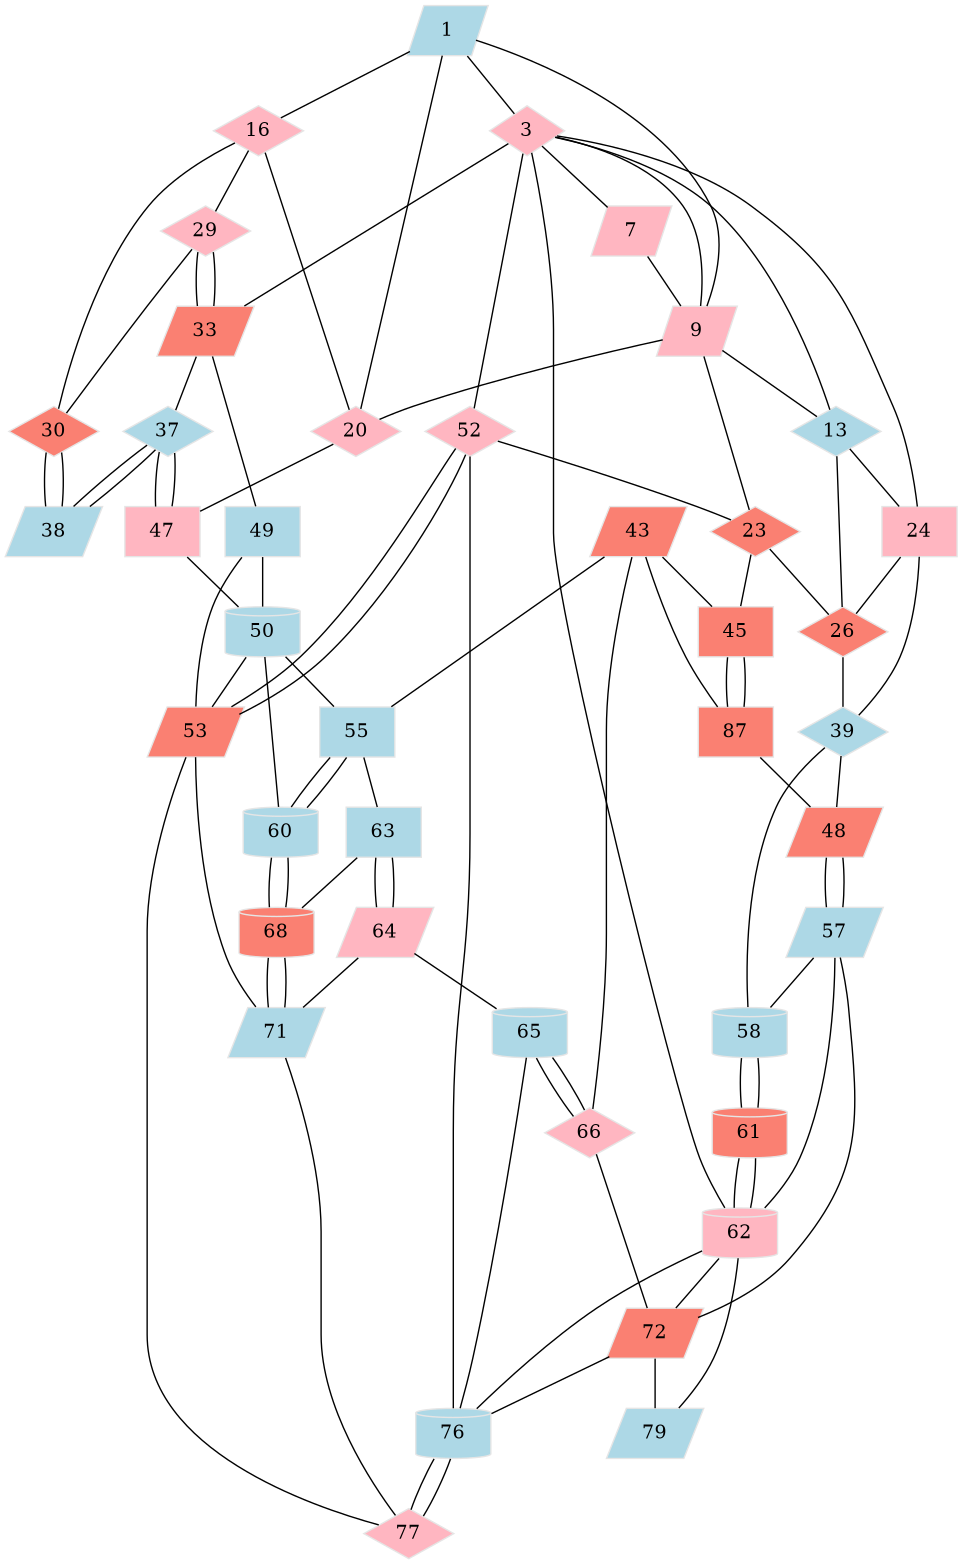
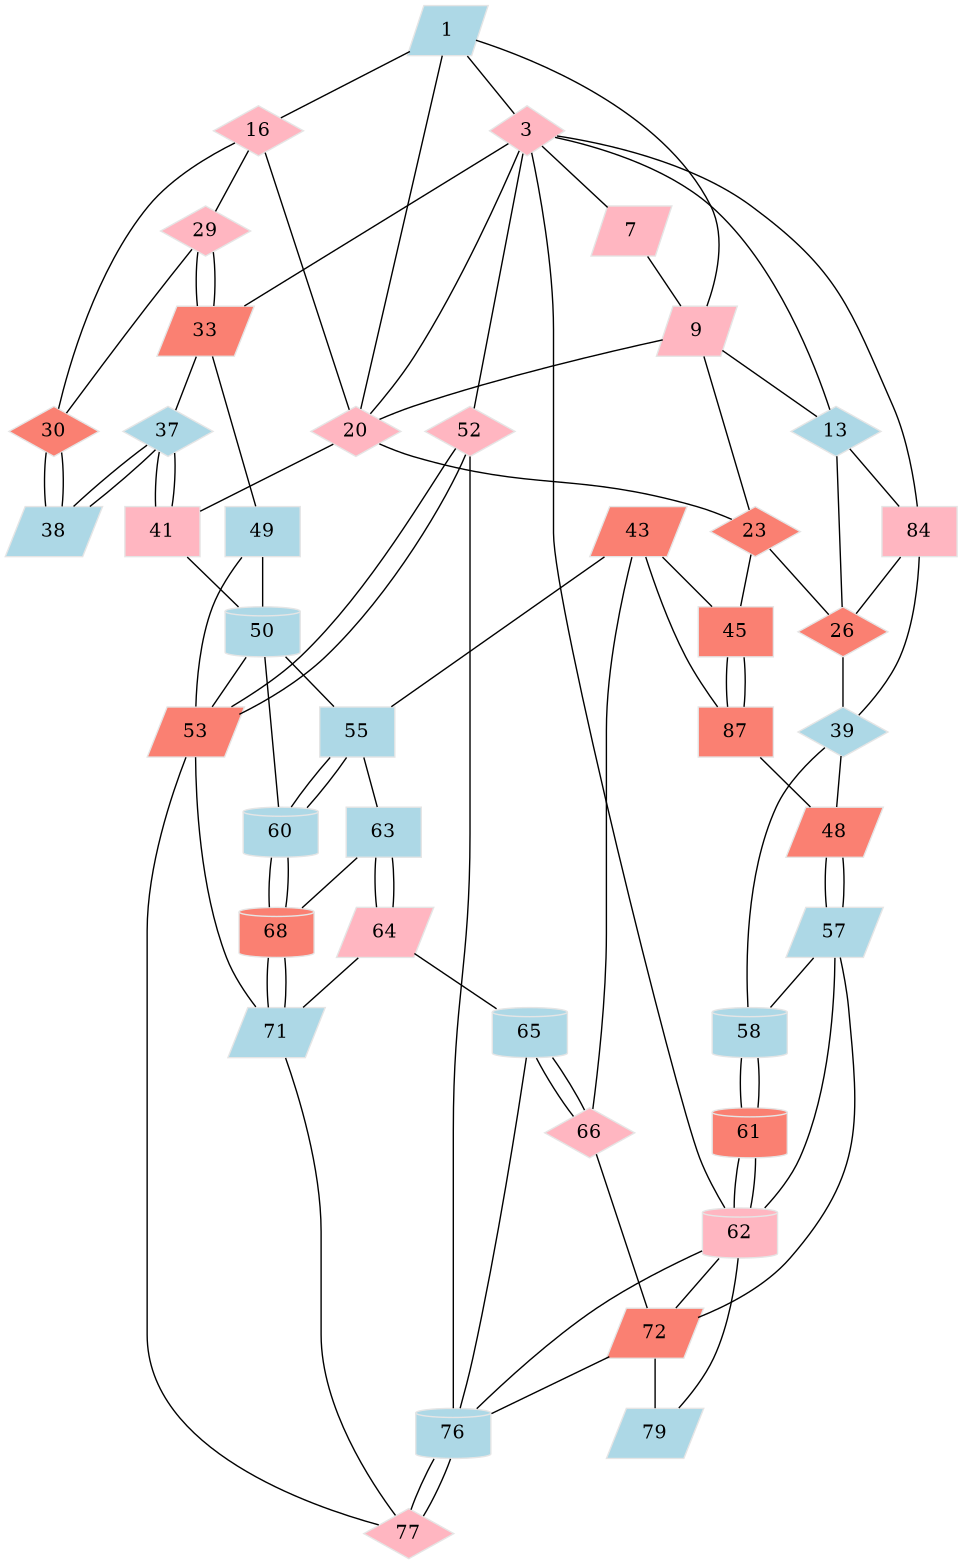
(668, 189) -> (454, 288)
(615, 478) -> (565, 483)
(162, 532) -> (162, 532)
(920, 532) -> (920, 532)
